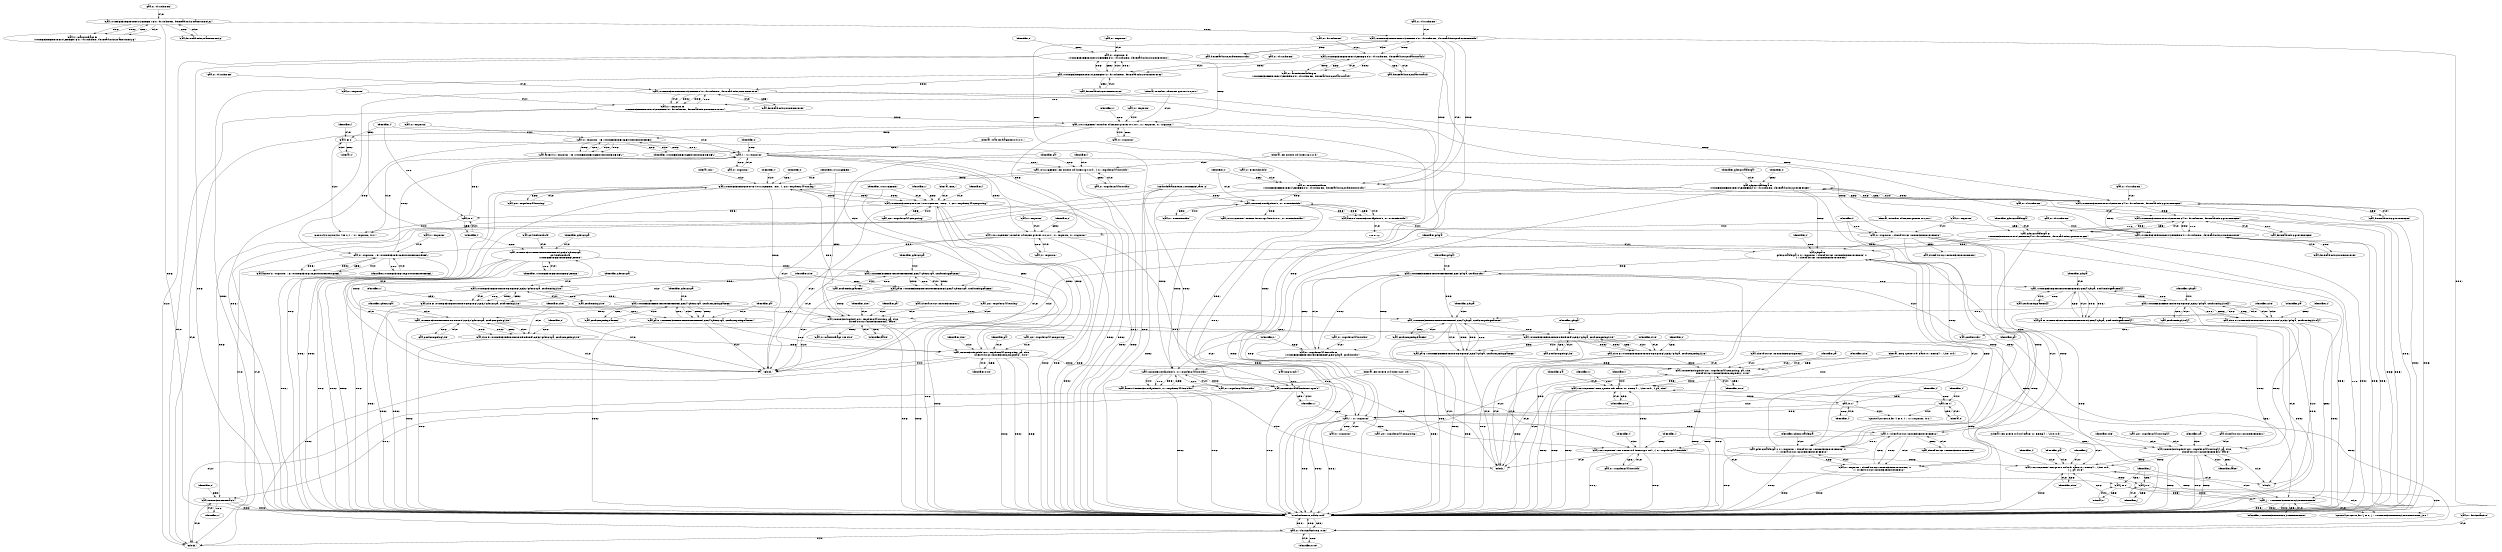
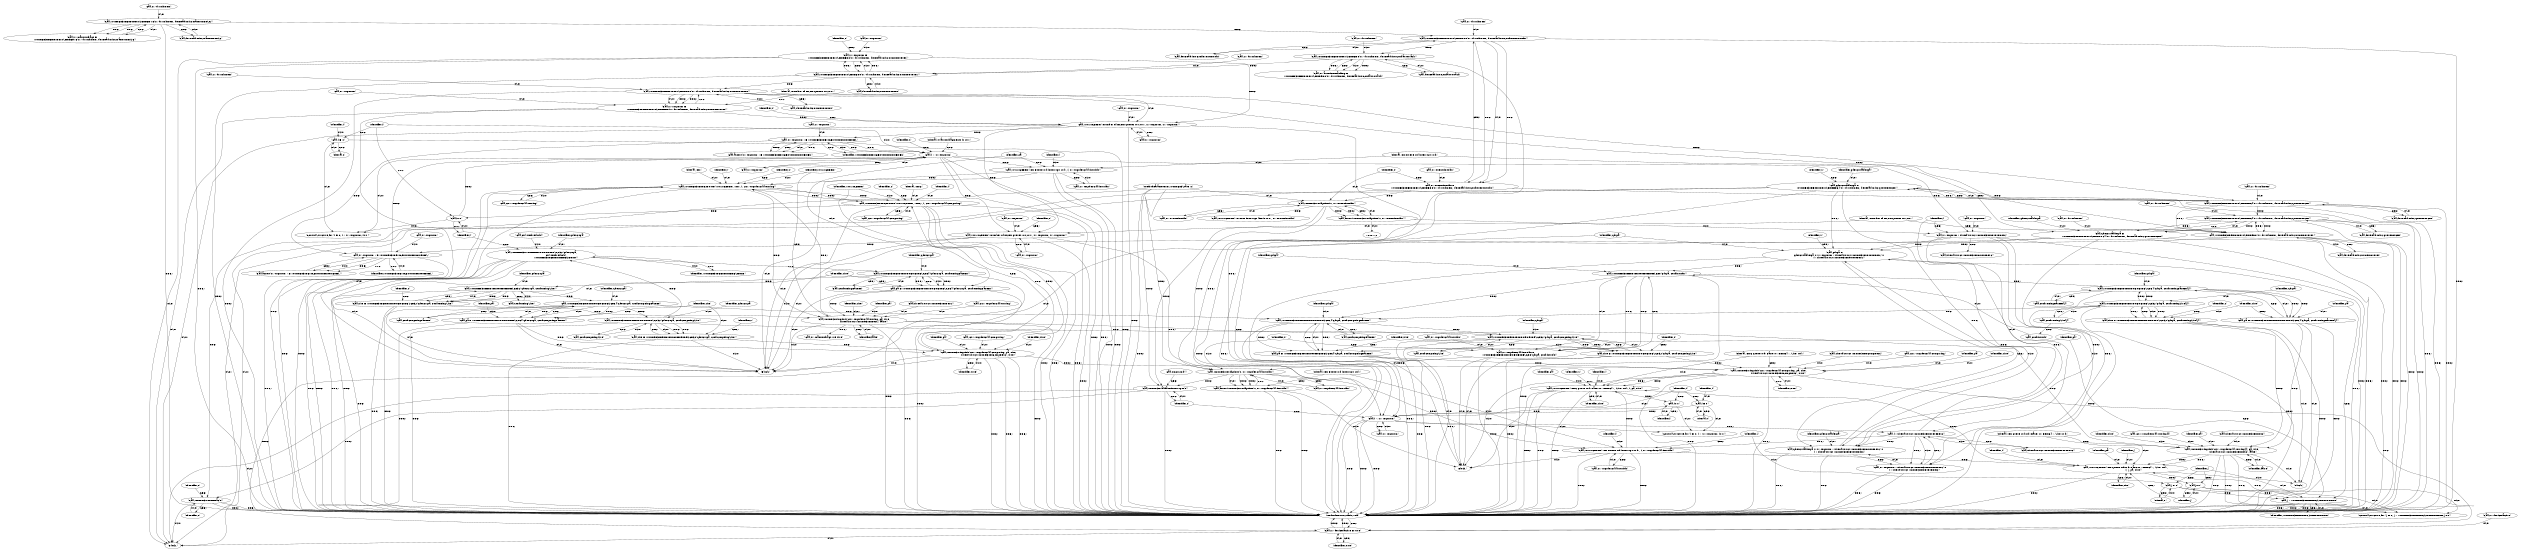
(1217, 196) -> (1270, 196)
(1375, 426) -> (1520, 426)
